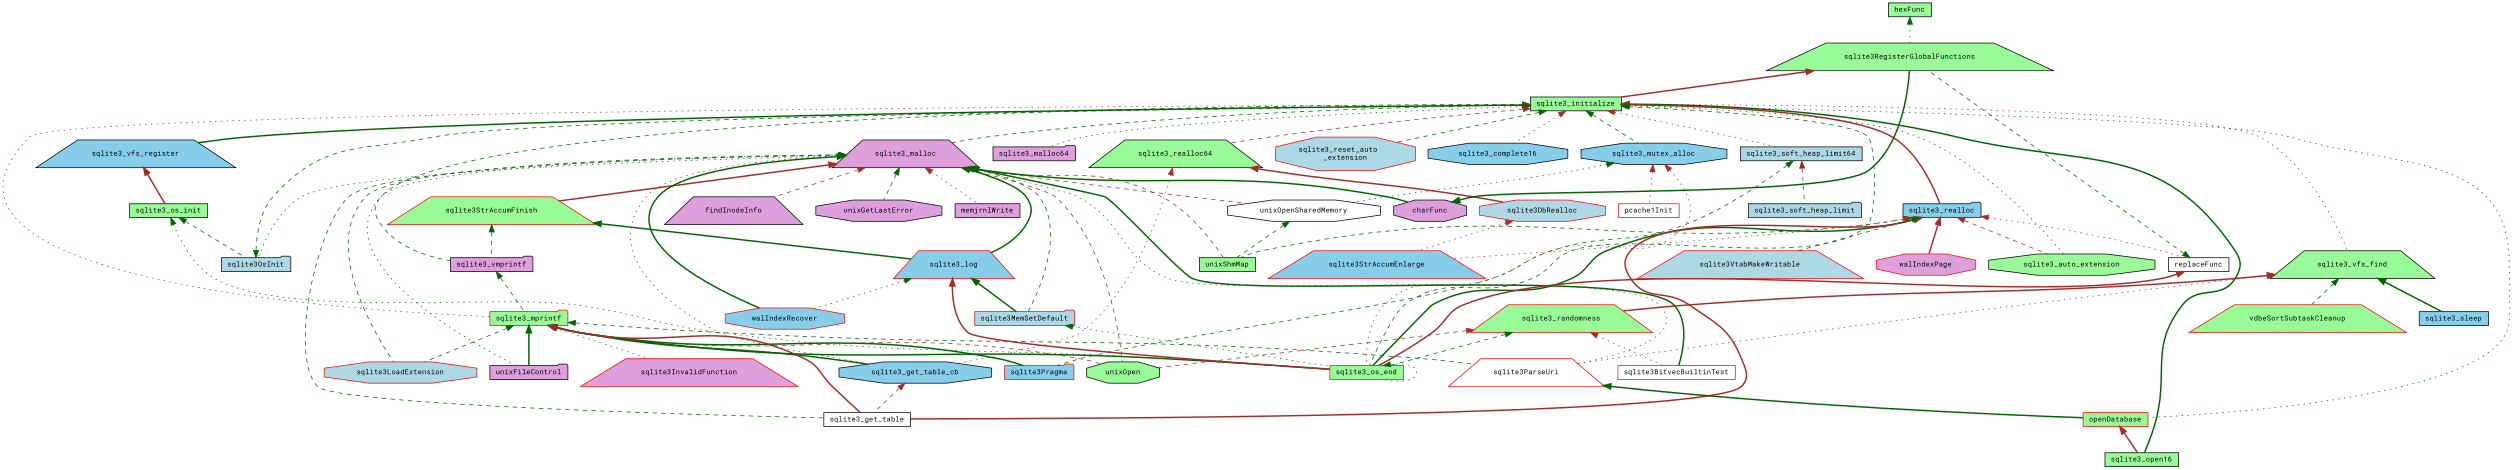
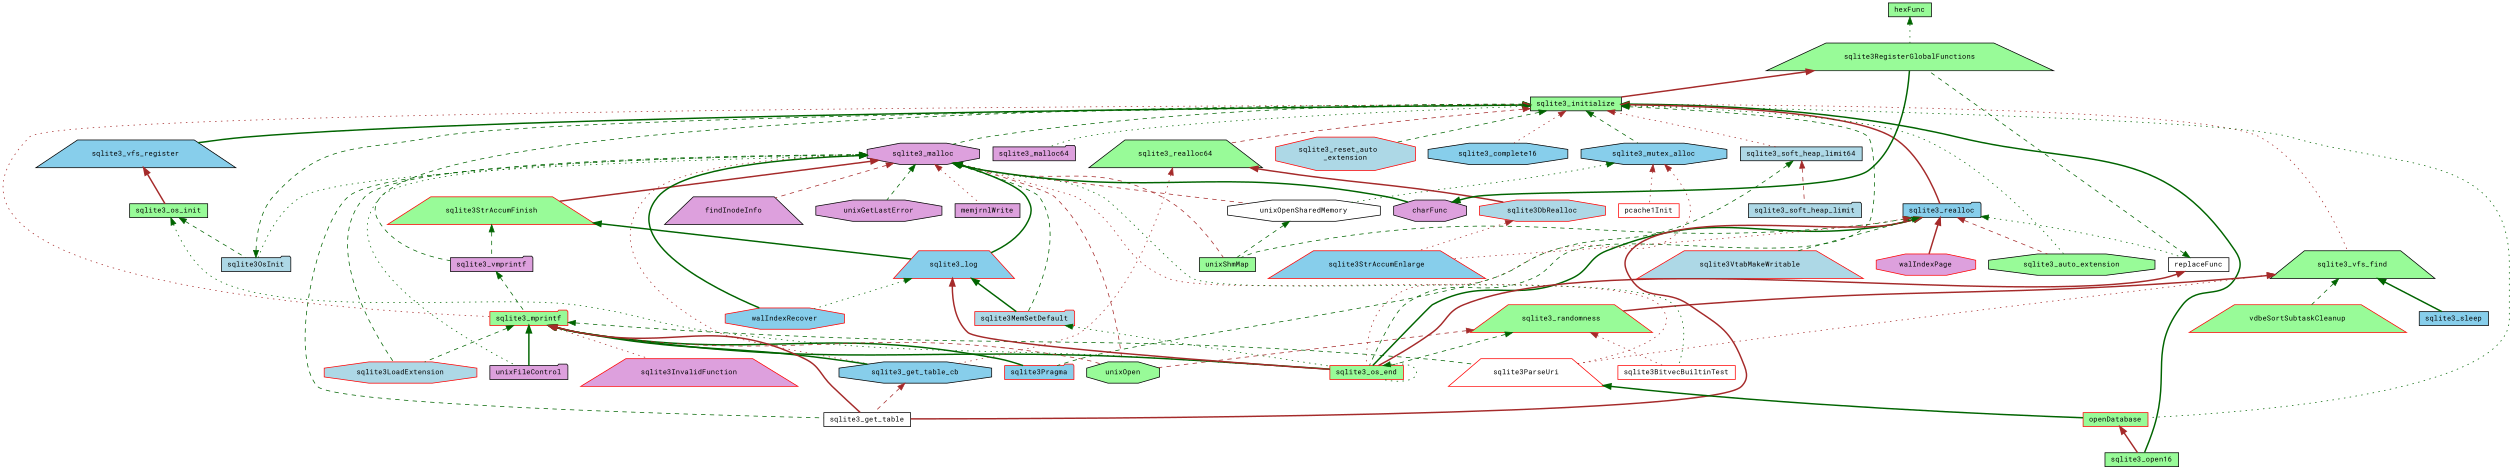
(906, 154) -> (923, 154)
(2086, 234) -> (2086, 234)
(1184, 272) -> (1191, 278)
